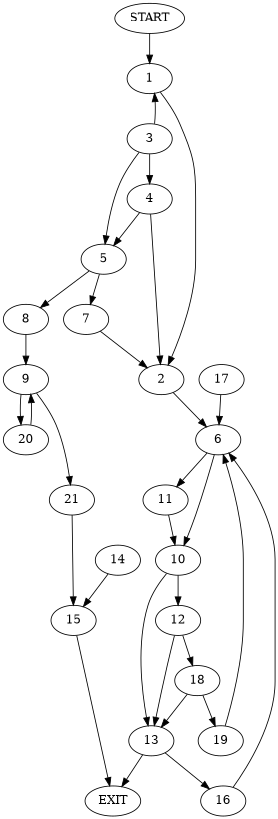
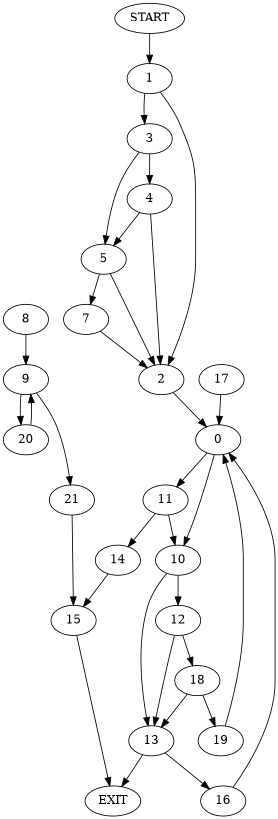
(155, 113) -> (144, 104)
(68, 287) -> (131, 315)
(218, 440) -> (218, 440)
none -> (144, 527)
